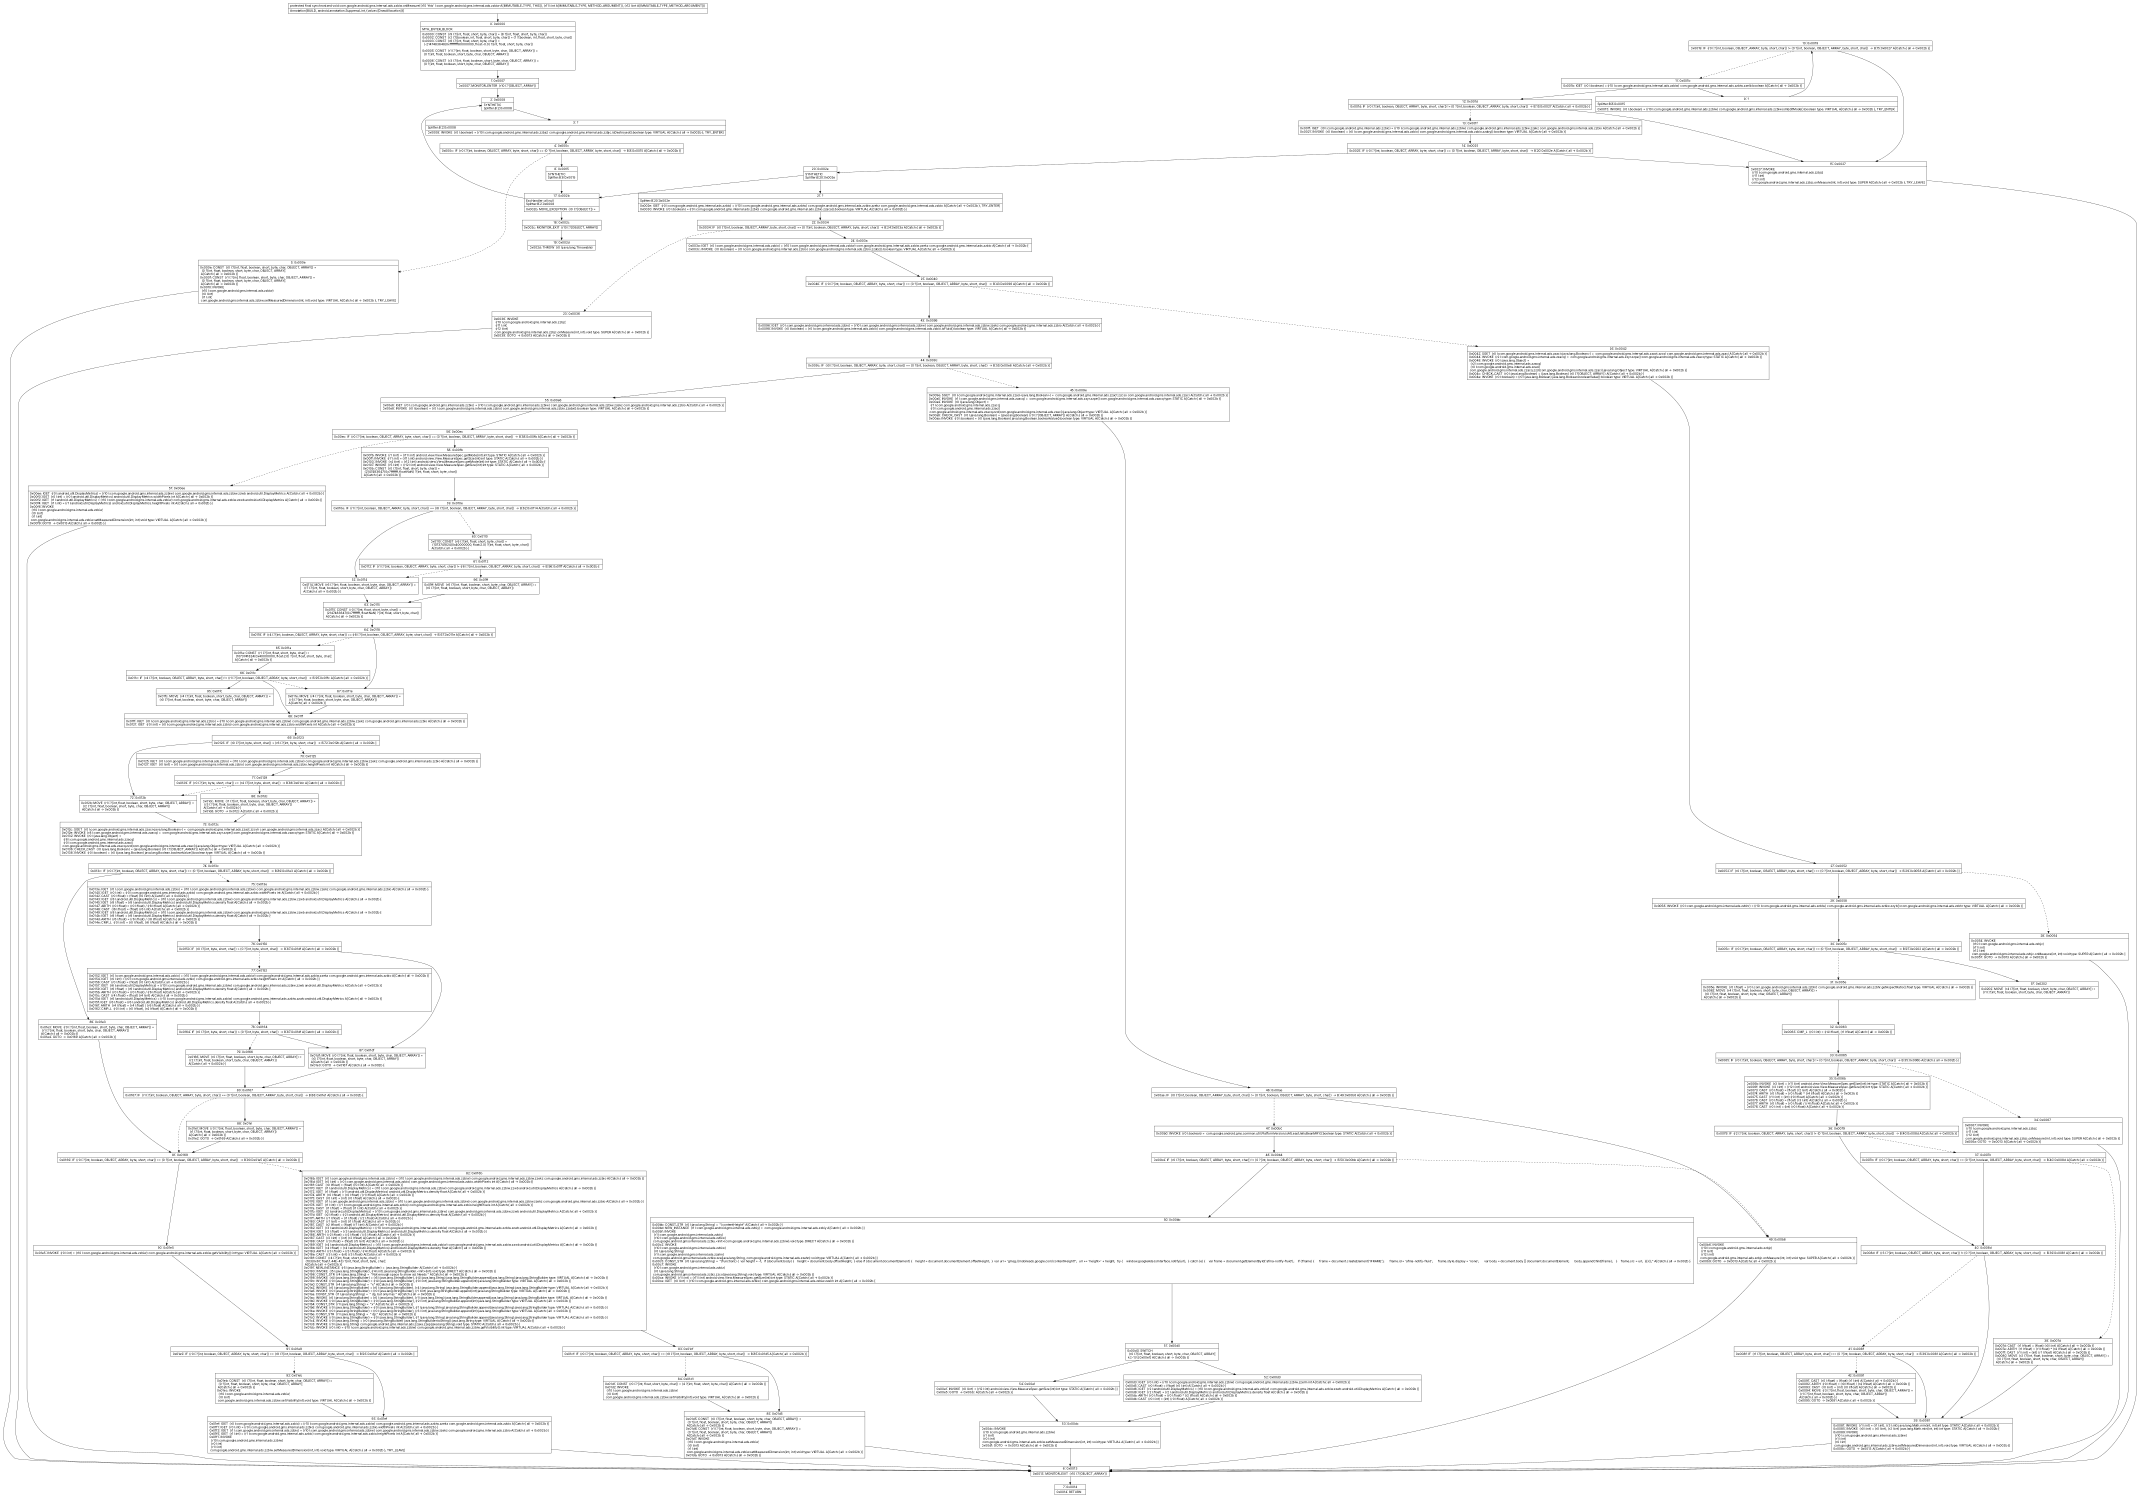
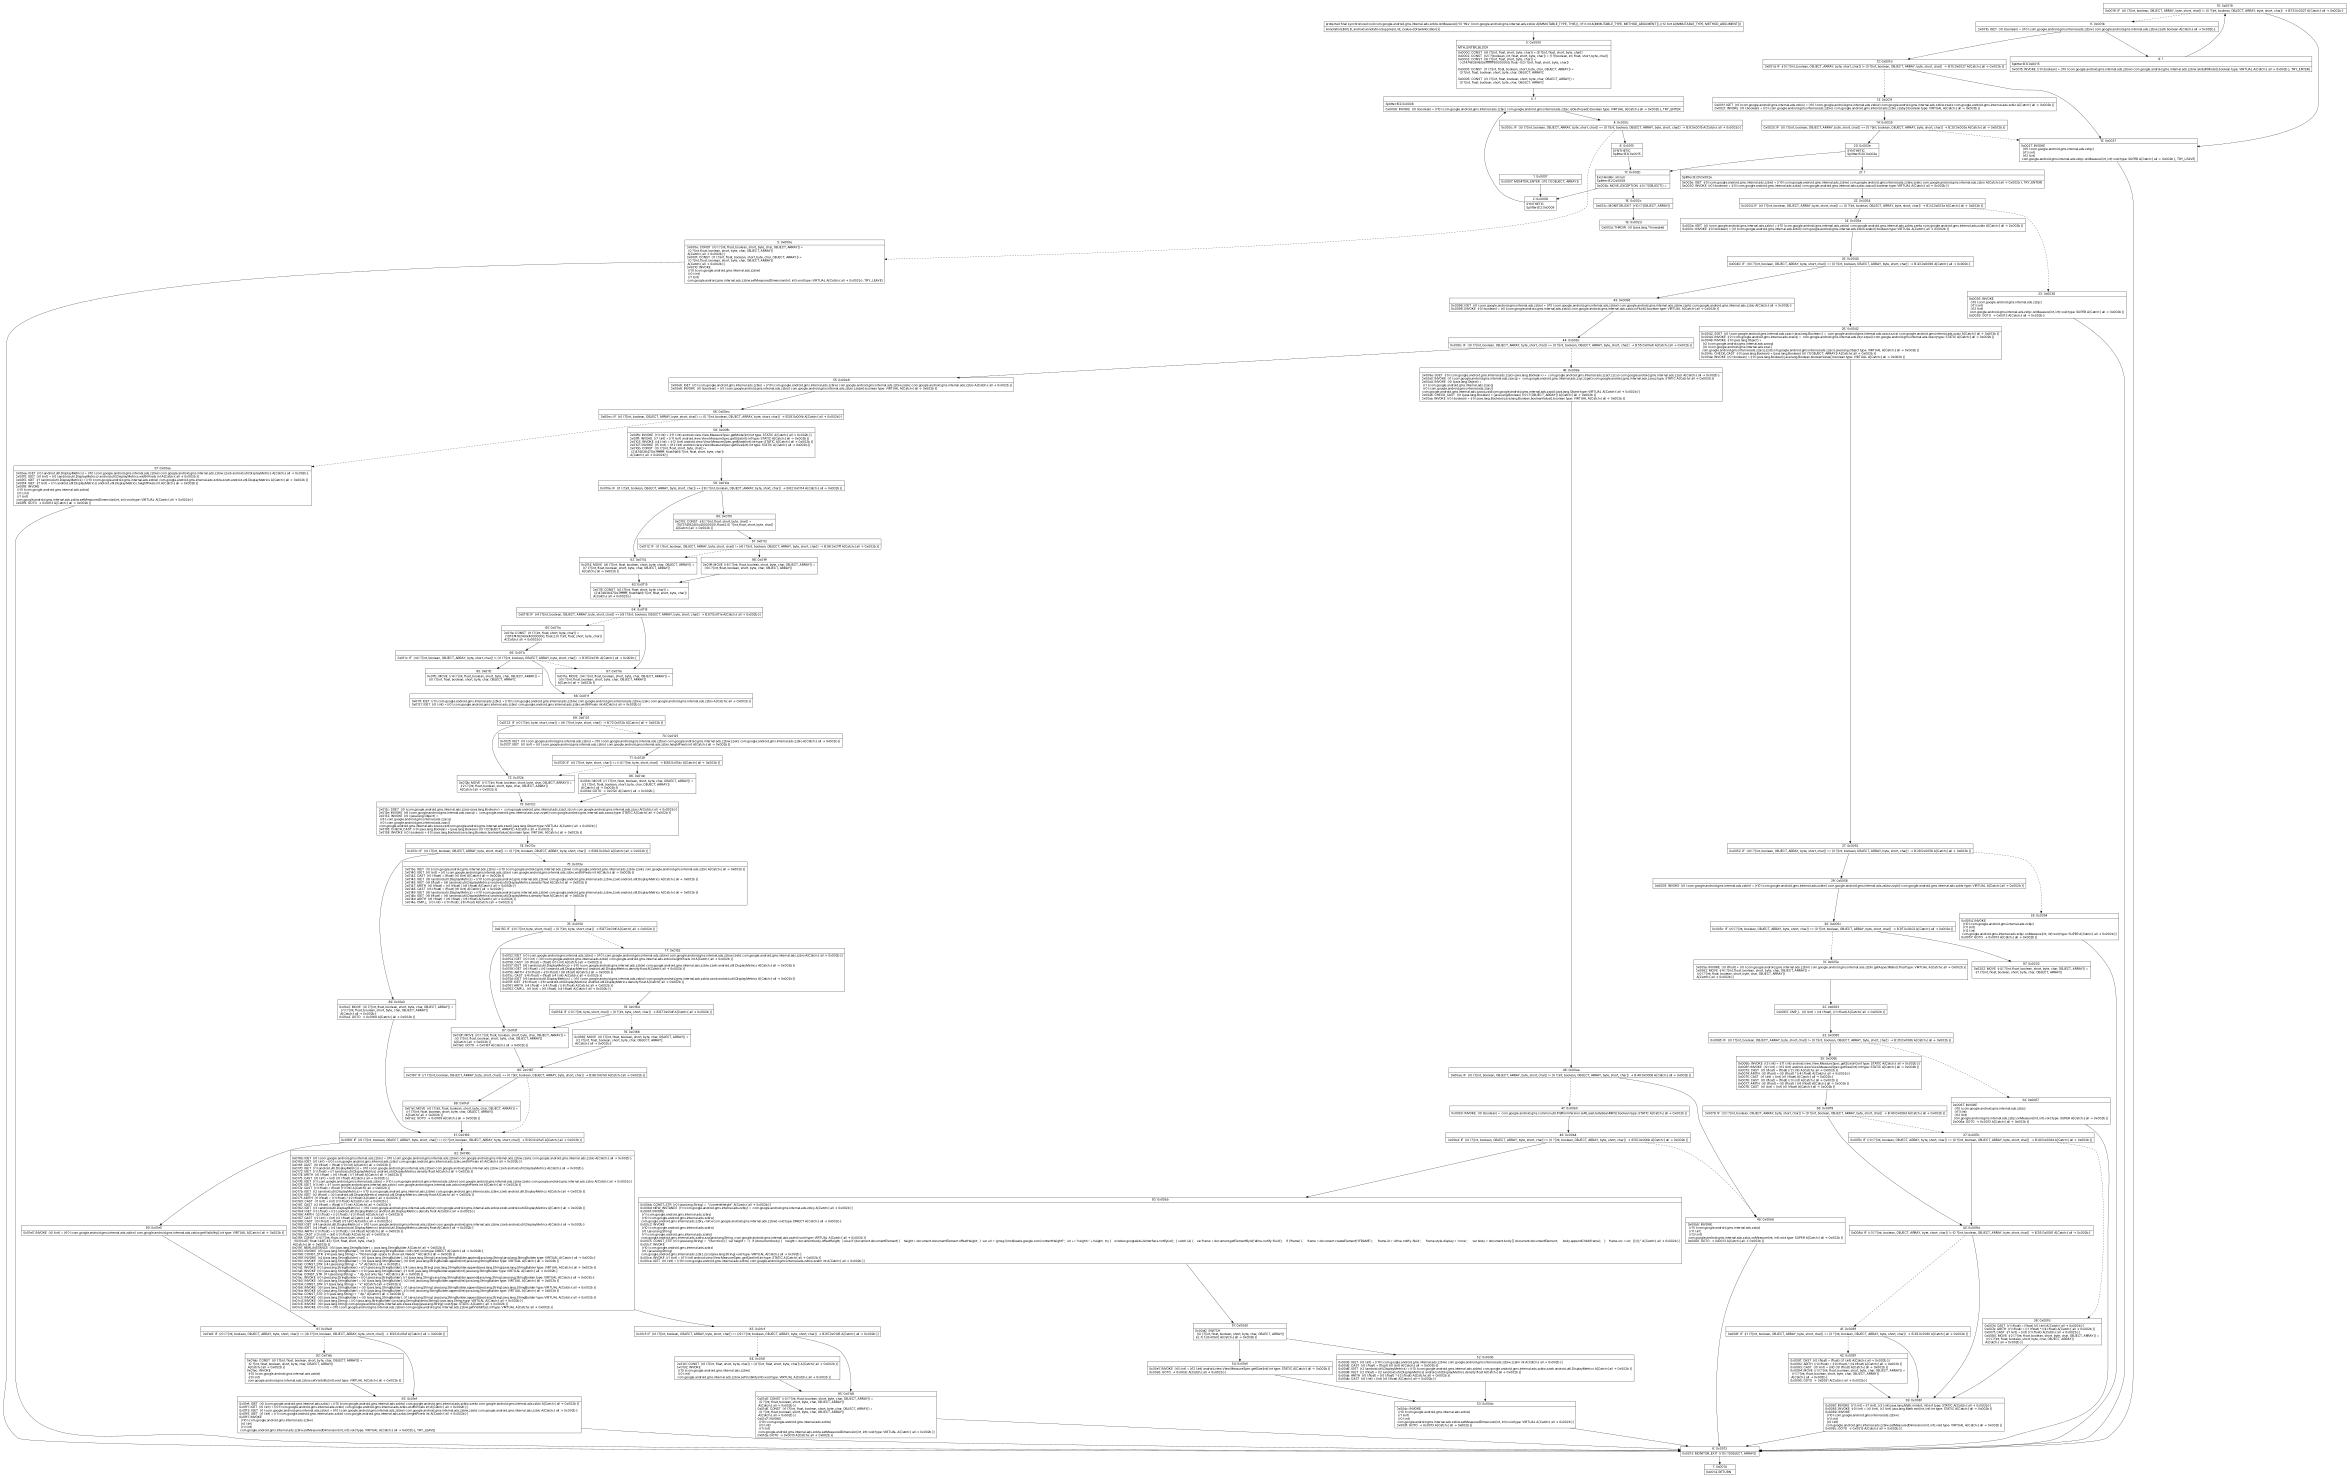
(498, 73) -> (1534, 91)
(1645, 160) -> (1973, 135)
(466, 522) -> (723, 501)
(618, 1387) -> (689, 1367)
